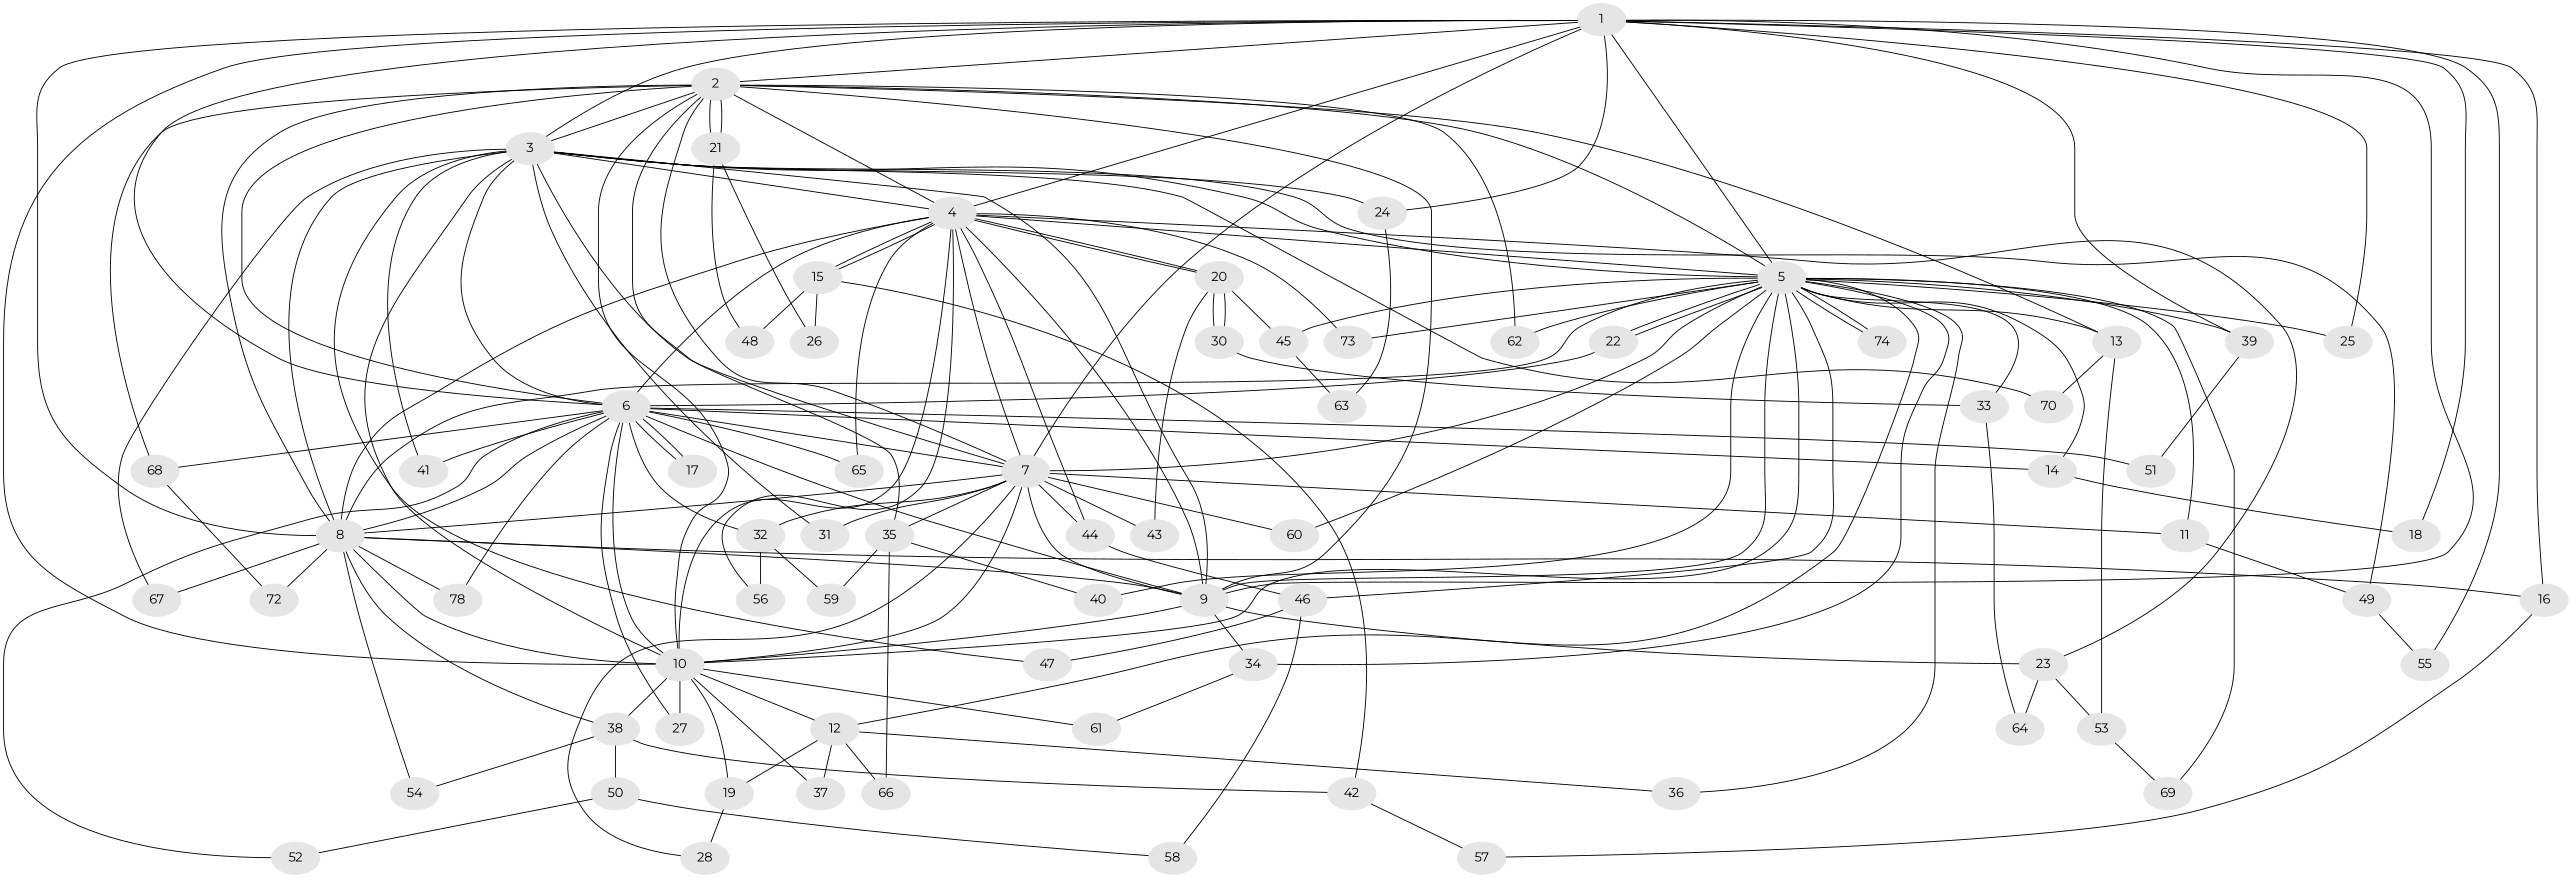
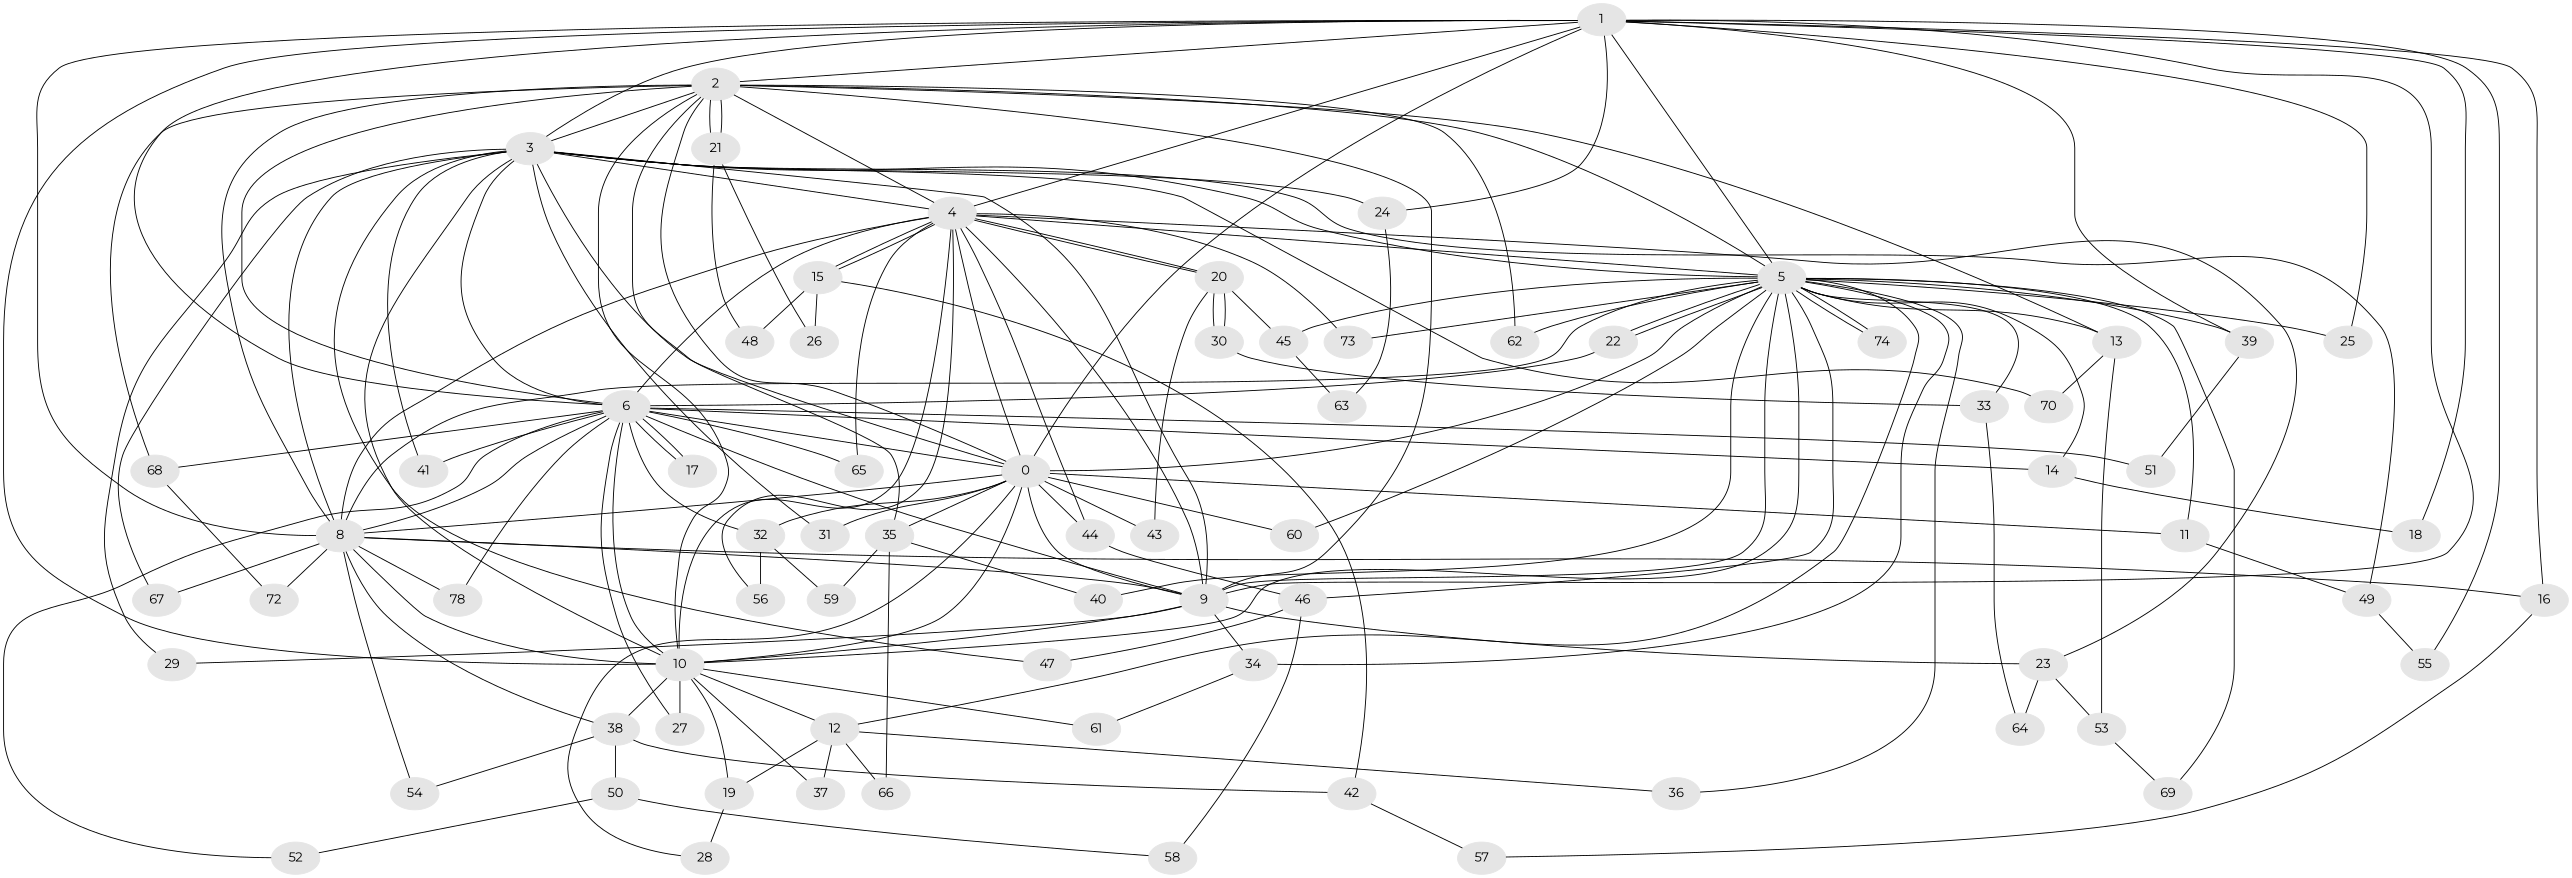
(1026, 471) -> (1026, 471)
none -> (172, 665)
